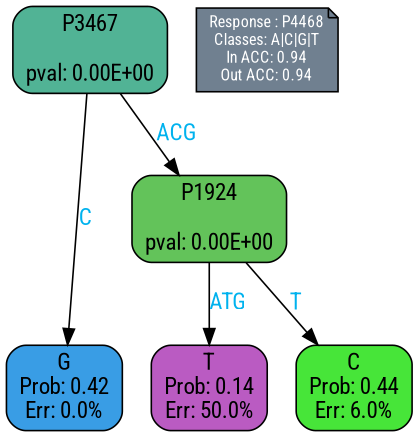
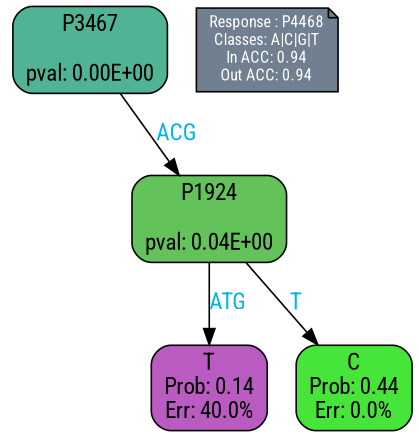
(209, 219) -> (209, 219)
(64, 388) -> none
(209, 388) -> (209, 388)
(354, 388) -> (354, 388)
